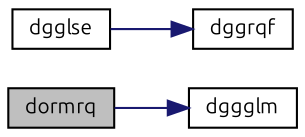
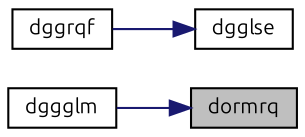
(141, 29) -> (143, 29)
(141, 108) -> (143, 108)
